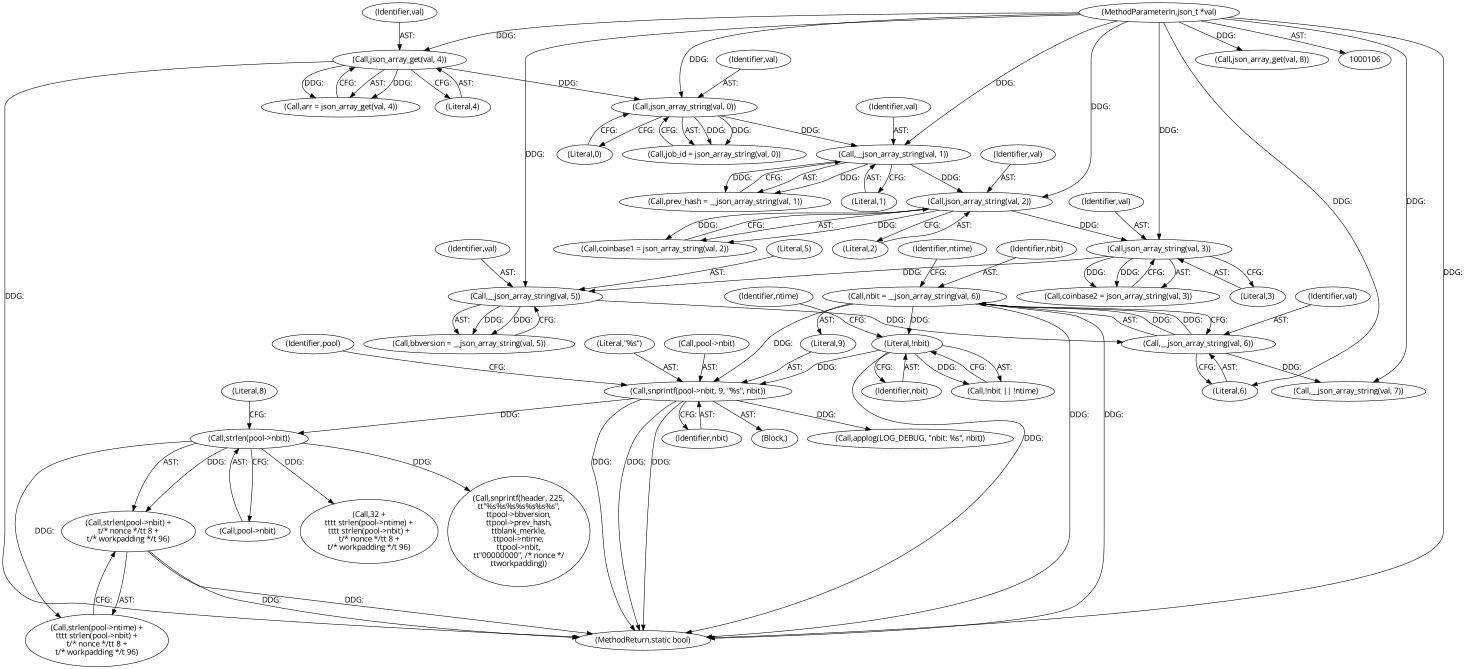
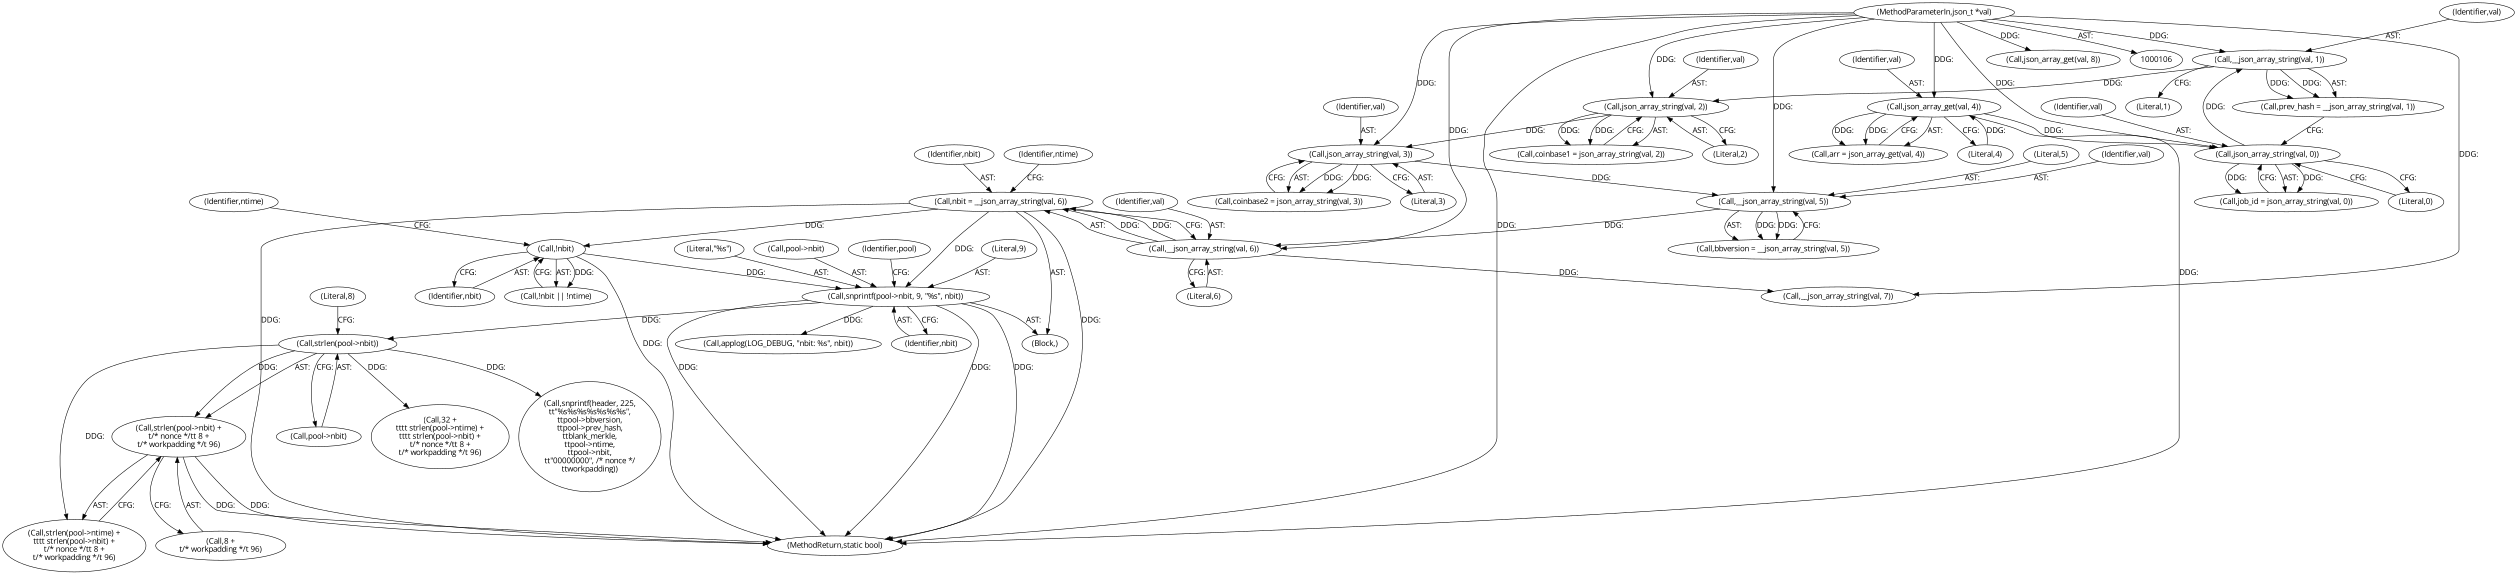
(467, 84) -> (1997, 131)
(772, 172) -> (2305, 129)
(865, 179) -> none
(1334, 213) -> (1475, 31)
(819, 317) -> (1049, 265)
(907, 344) -> (556, 249)
none -> (221, 546)
